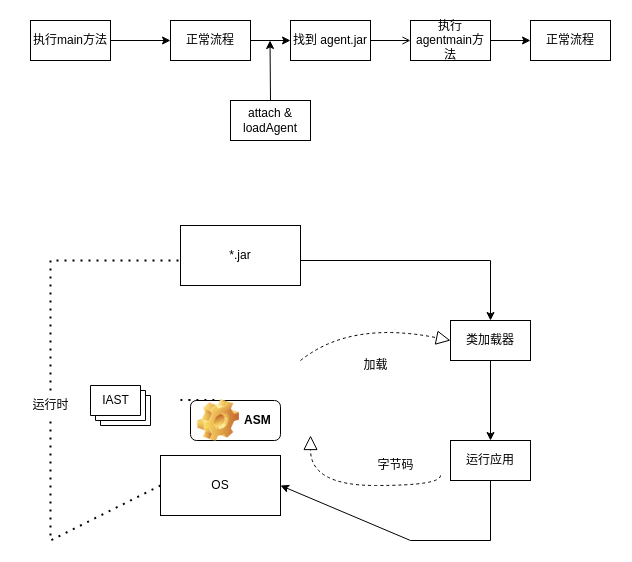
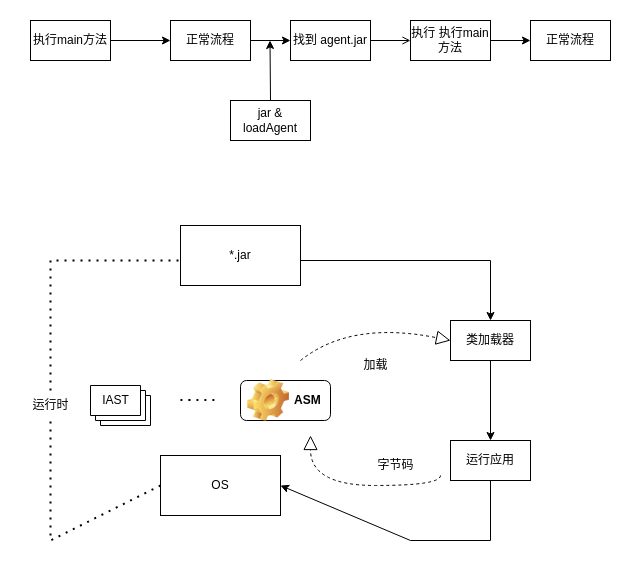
(451, 41) -> (451, 41)
(271, 121) -> (271, 121)
(236, 421) -> (286, 401)
